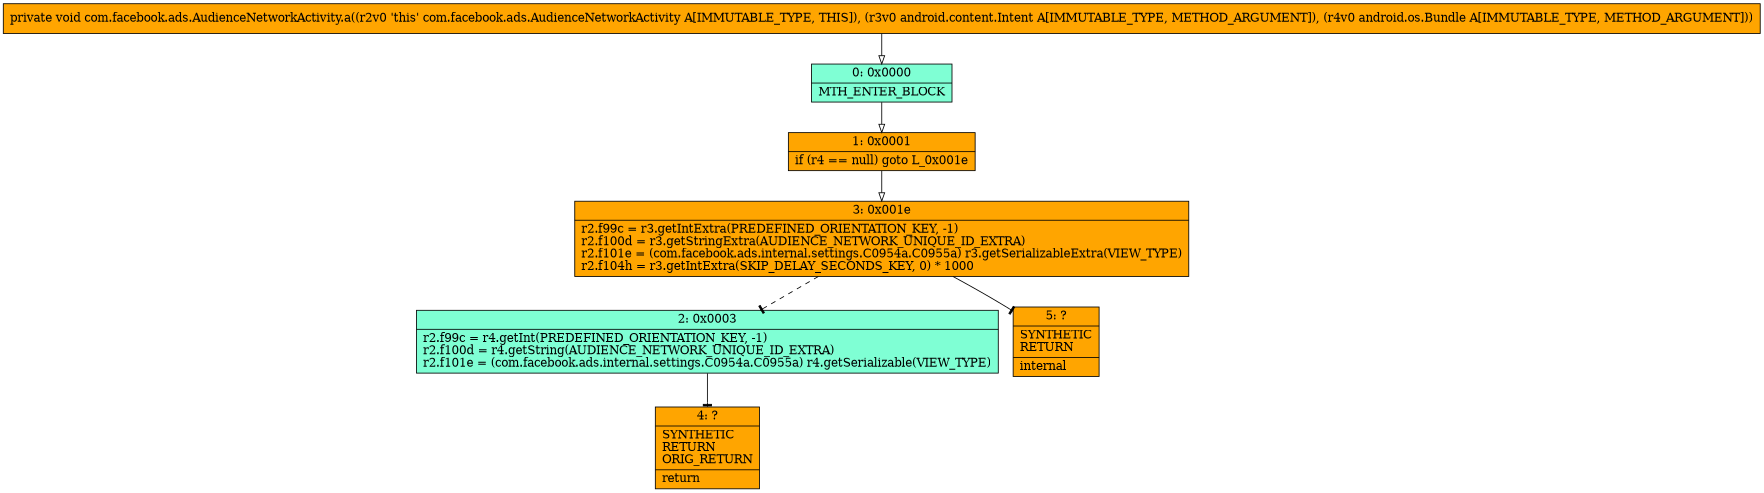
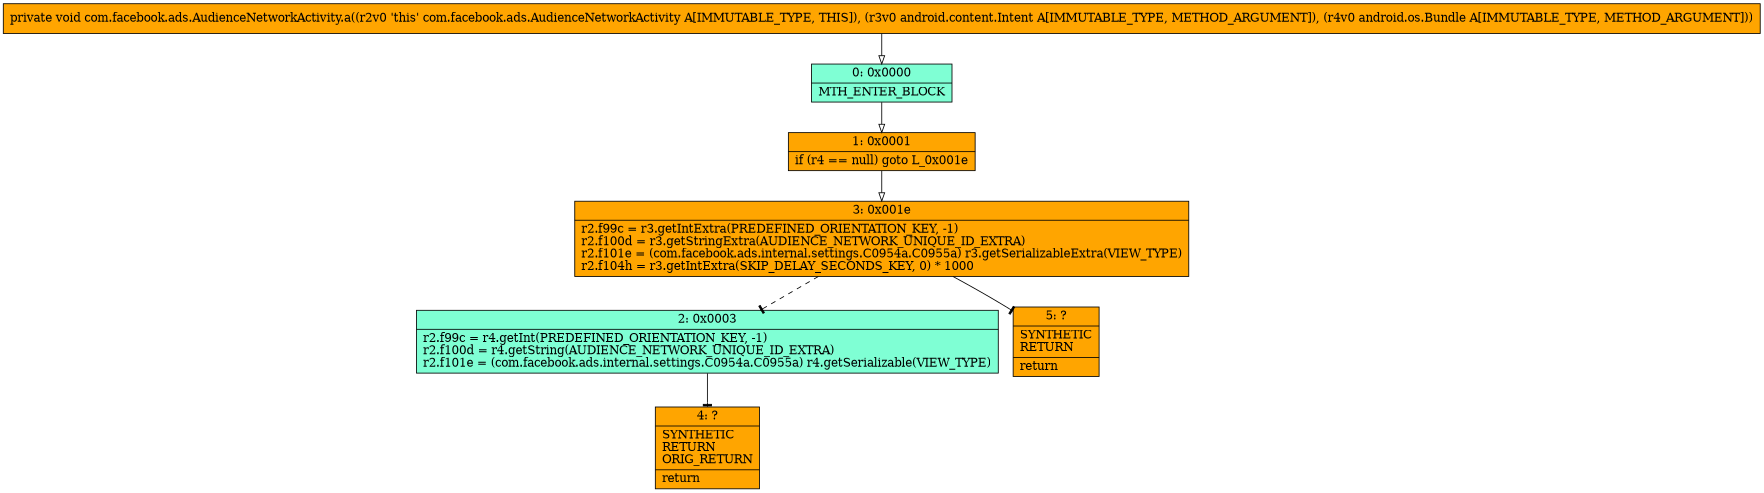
(1043, 367) -> (1039, 367)
